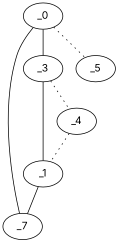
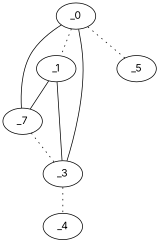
none -> (43, 148)
(60, 148) -> (66, 42)
